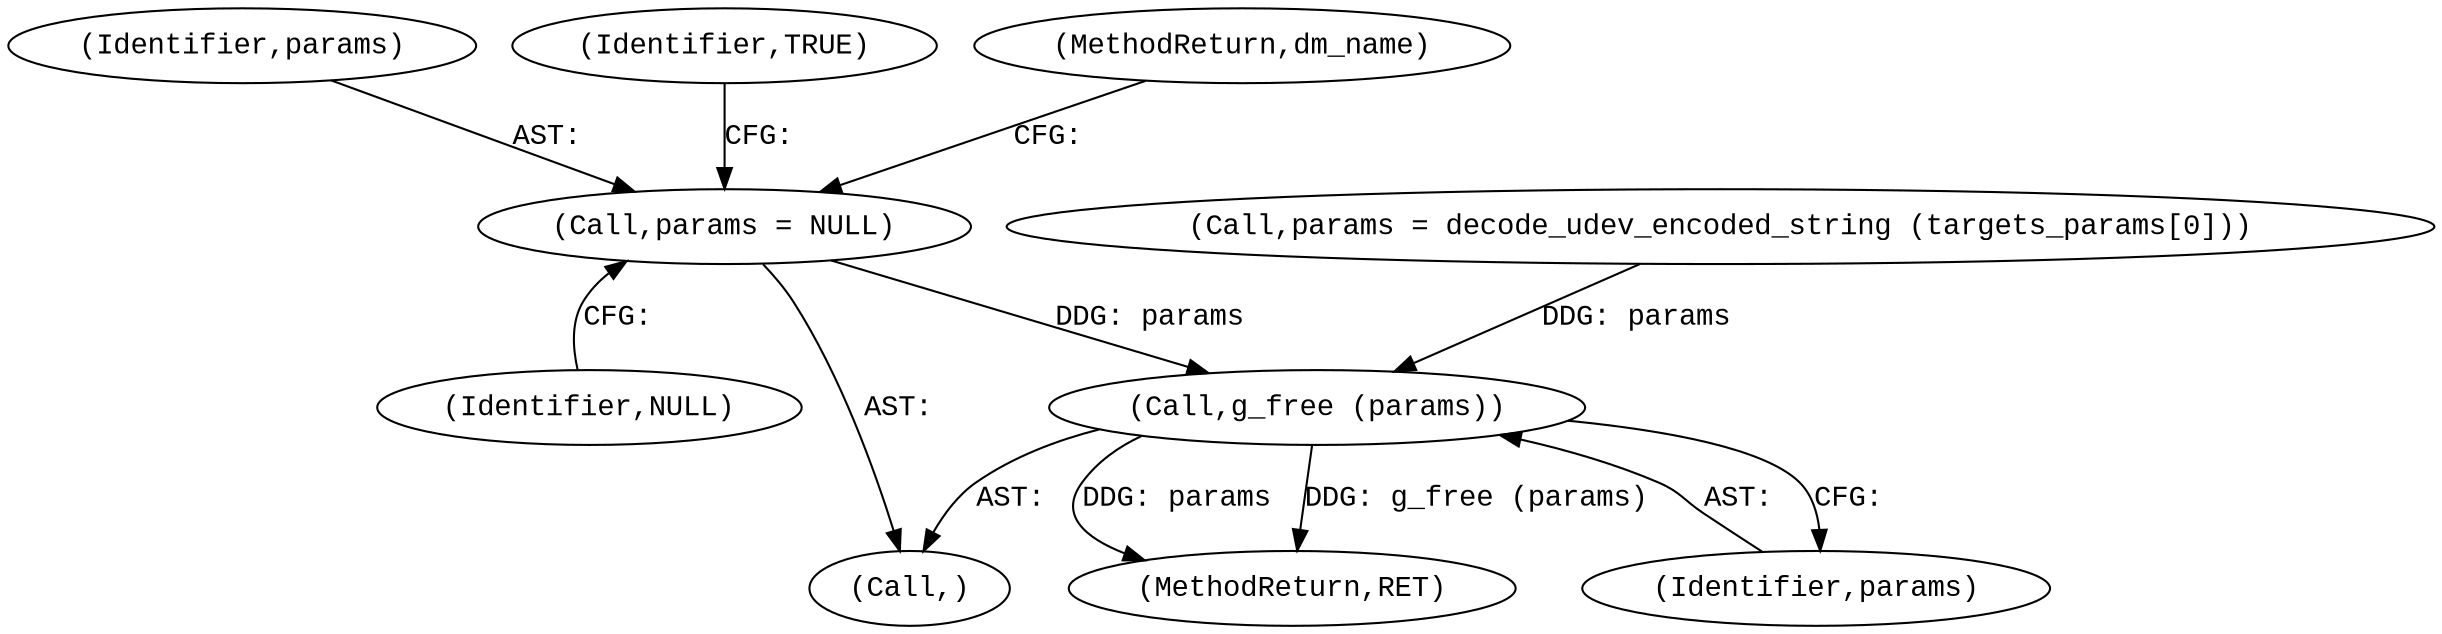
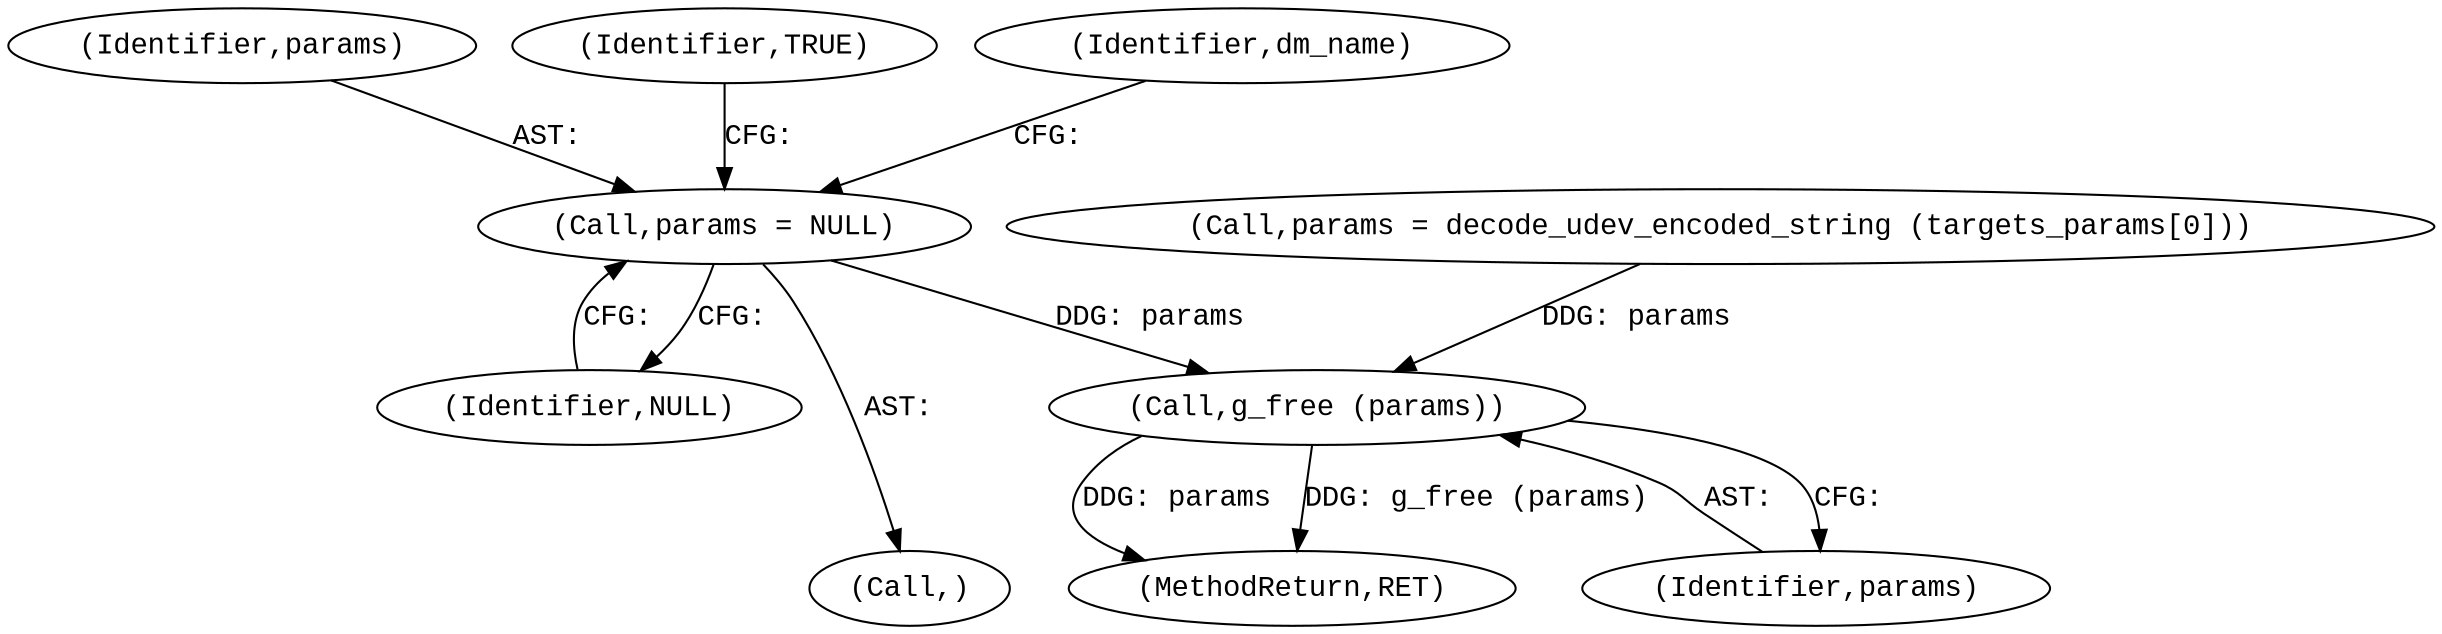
(1242, 46) -> (1242, 46)
none -> (691, 314)
(1005, 465) -> none
